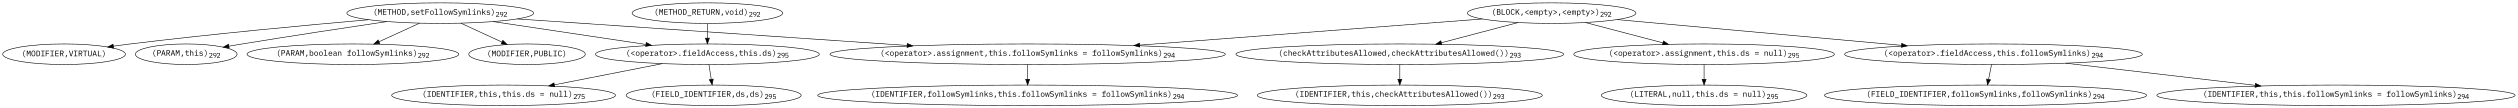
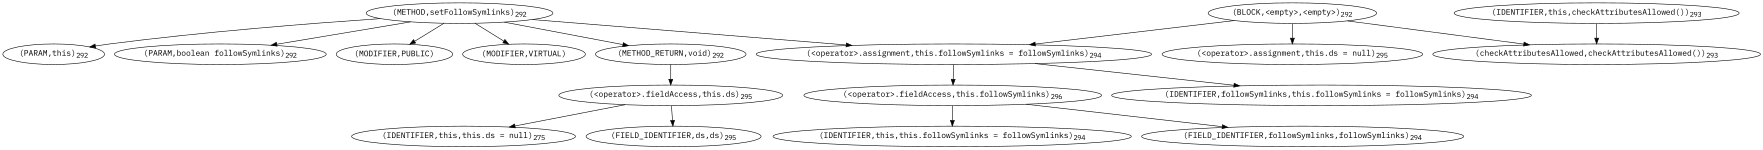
(1759, 32) -> (953, 72)
(569, 33) -> (564, 33)
(2097, 53) -> (1057, 94)
(1400, 72) -> (1597, 31)
(1704, 95) -> none
